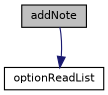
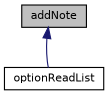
(61, 42) -> (47, 53)
